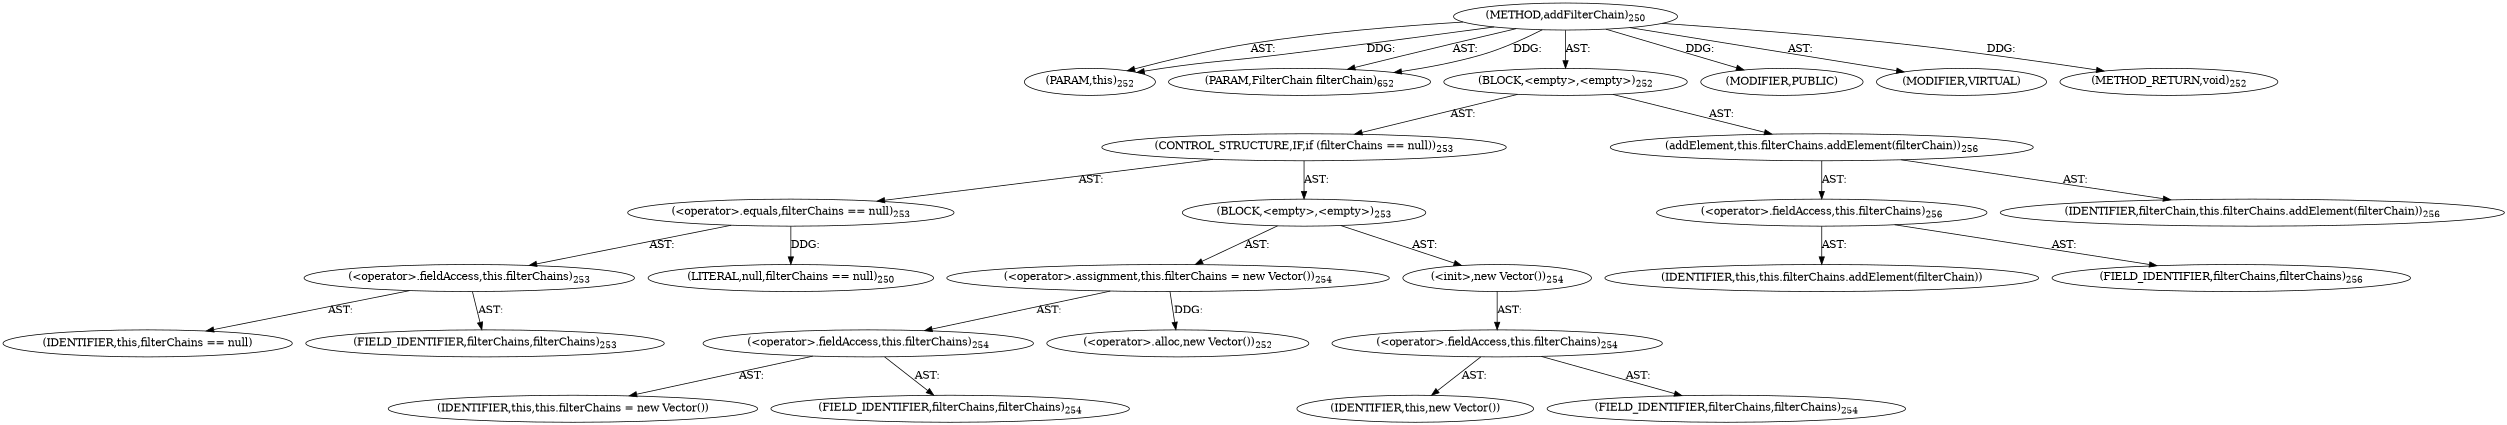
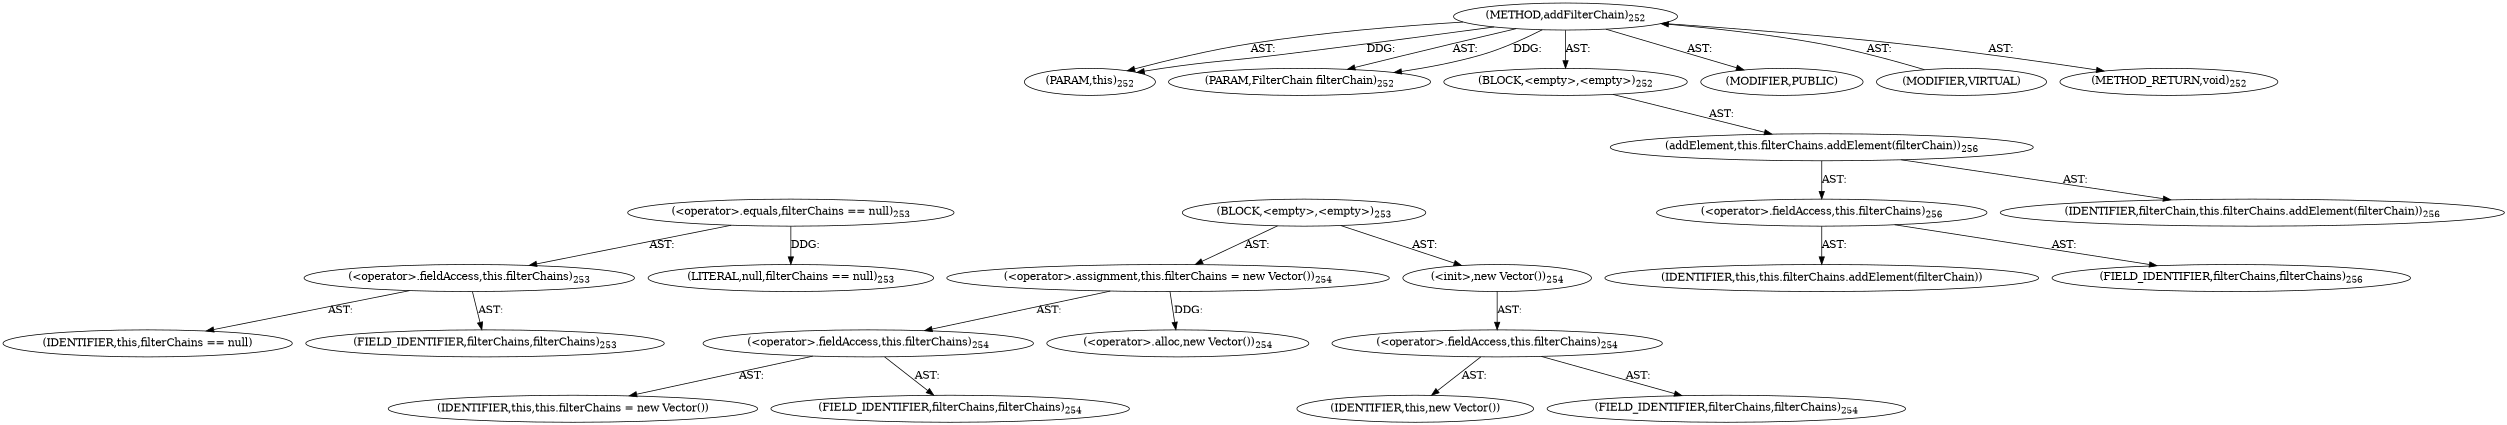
(1637, 15) -> (1637, 15)
(1702, 49) -> (1702, 49)
(1763, 49) -> (1798, 40)
(2003, 49) -> (2003, 49)
(1386, 81) -> (1386, 81)
(1304, 147) -> none
(886, 277) -> (886, 277)
(1264, 342) -> (1264, 342)
